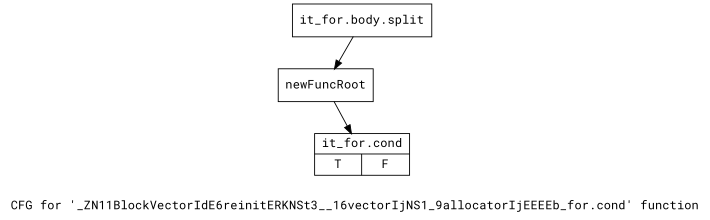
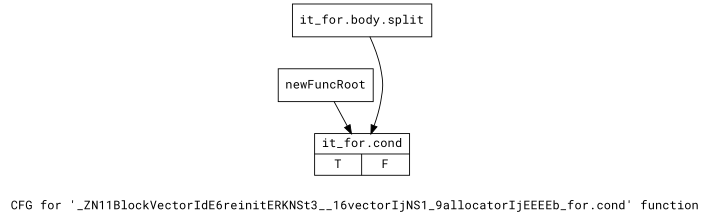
(346, 49) -> (382, 81)
